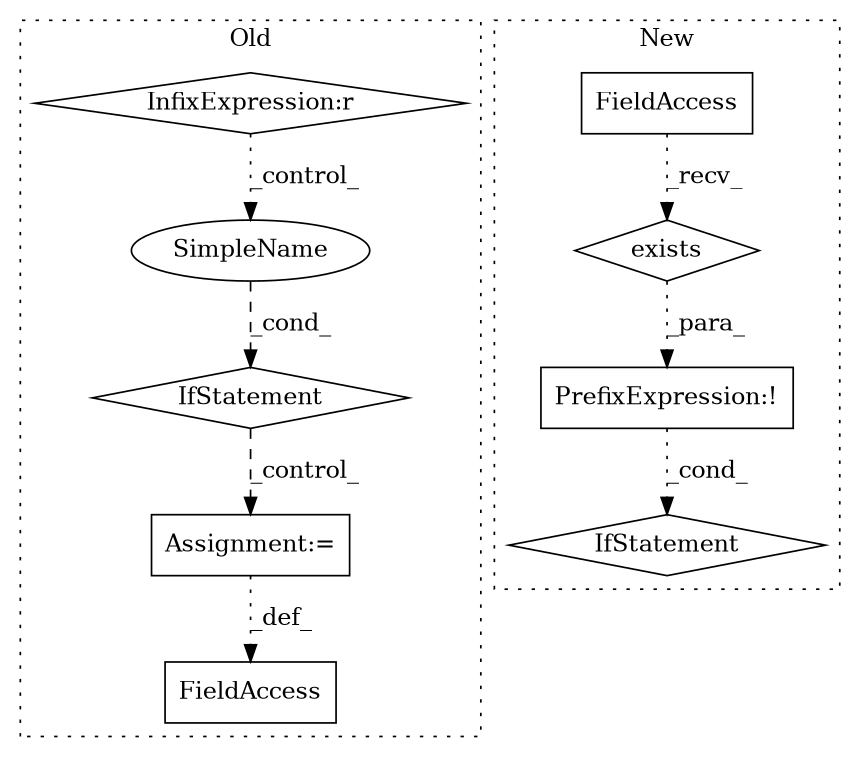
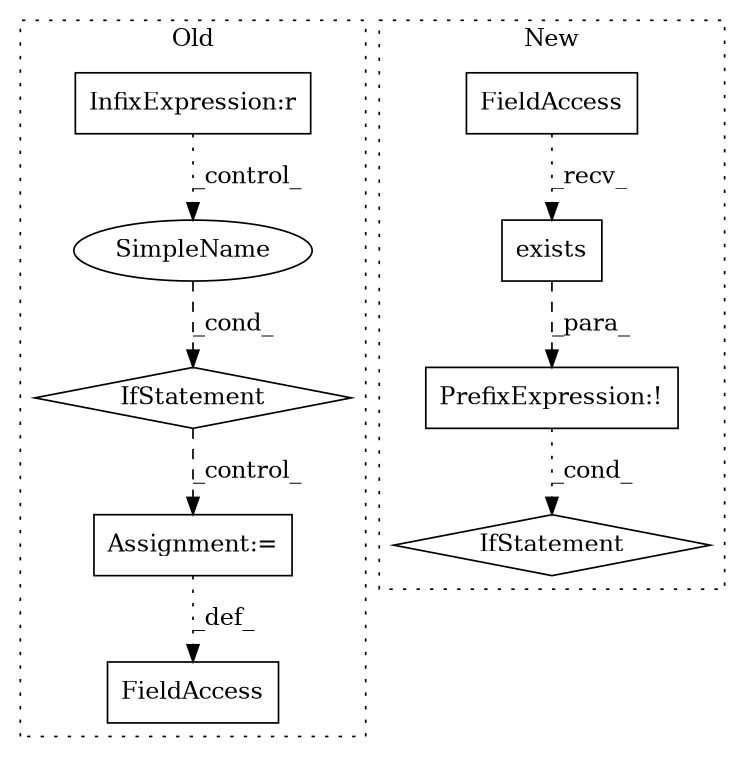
(251, 103) -> (193, 103)
(667, 251) -> (552, 251)
(667, 316) -> (552, 316)
